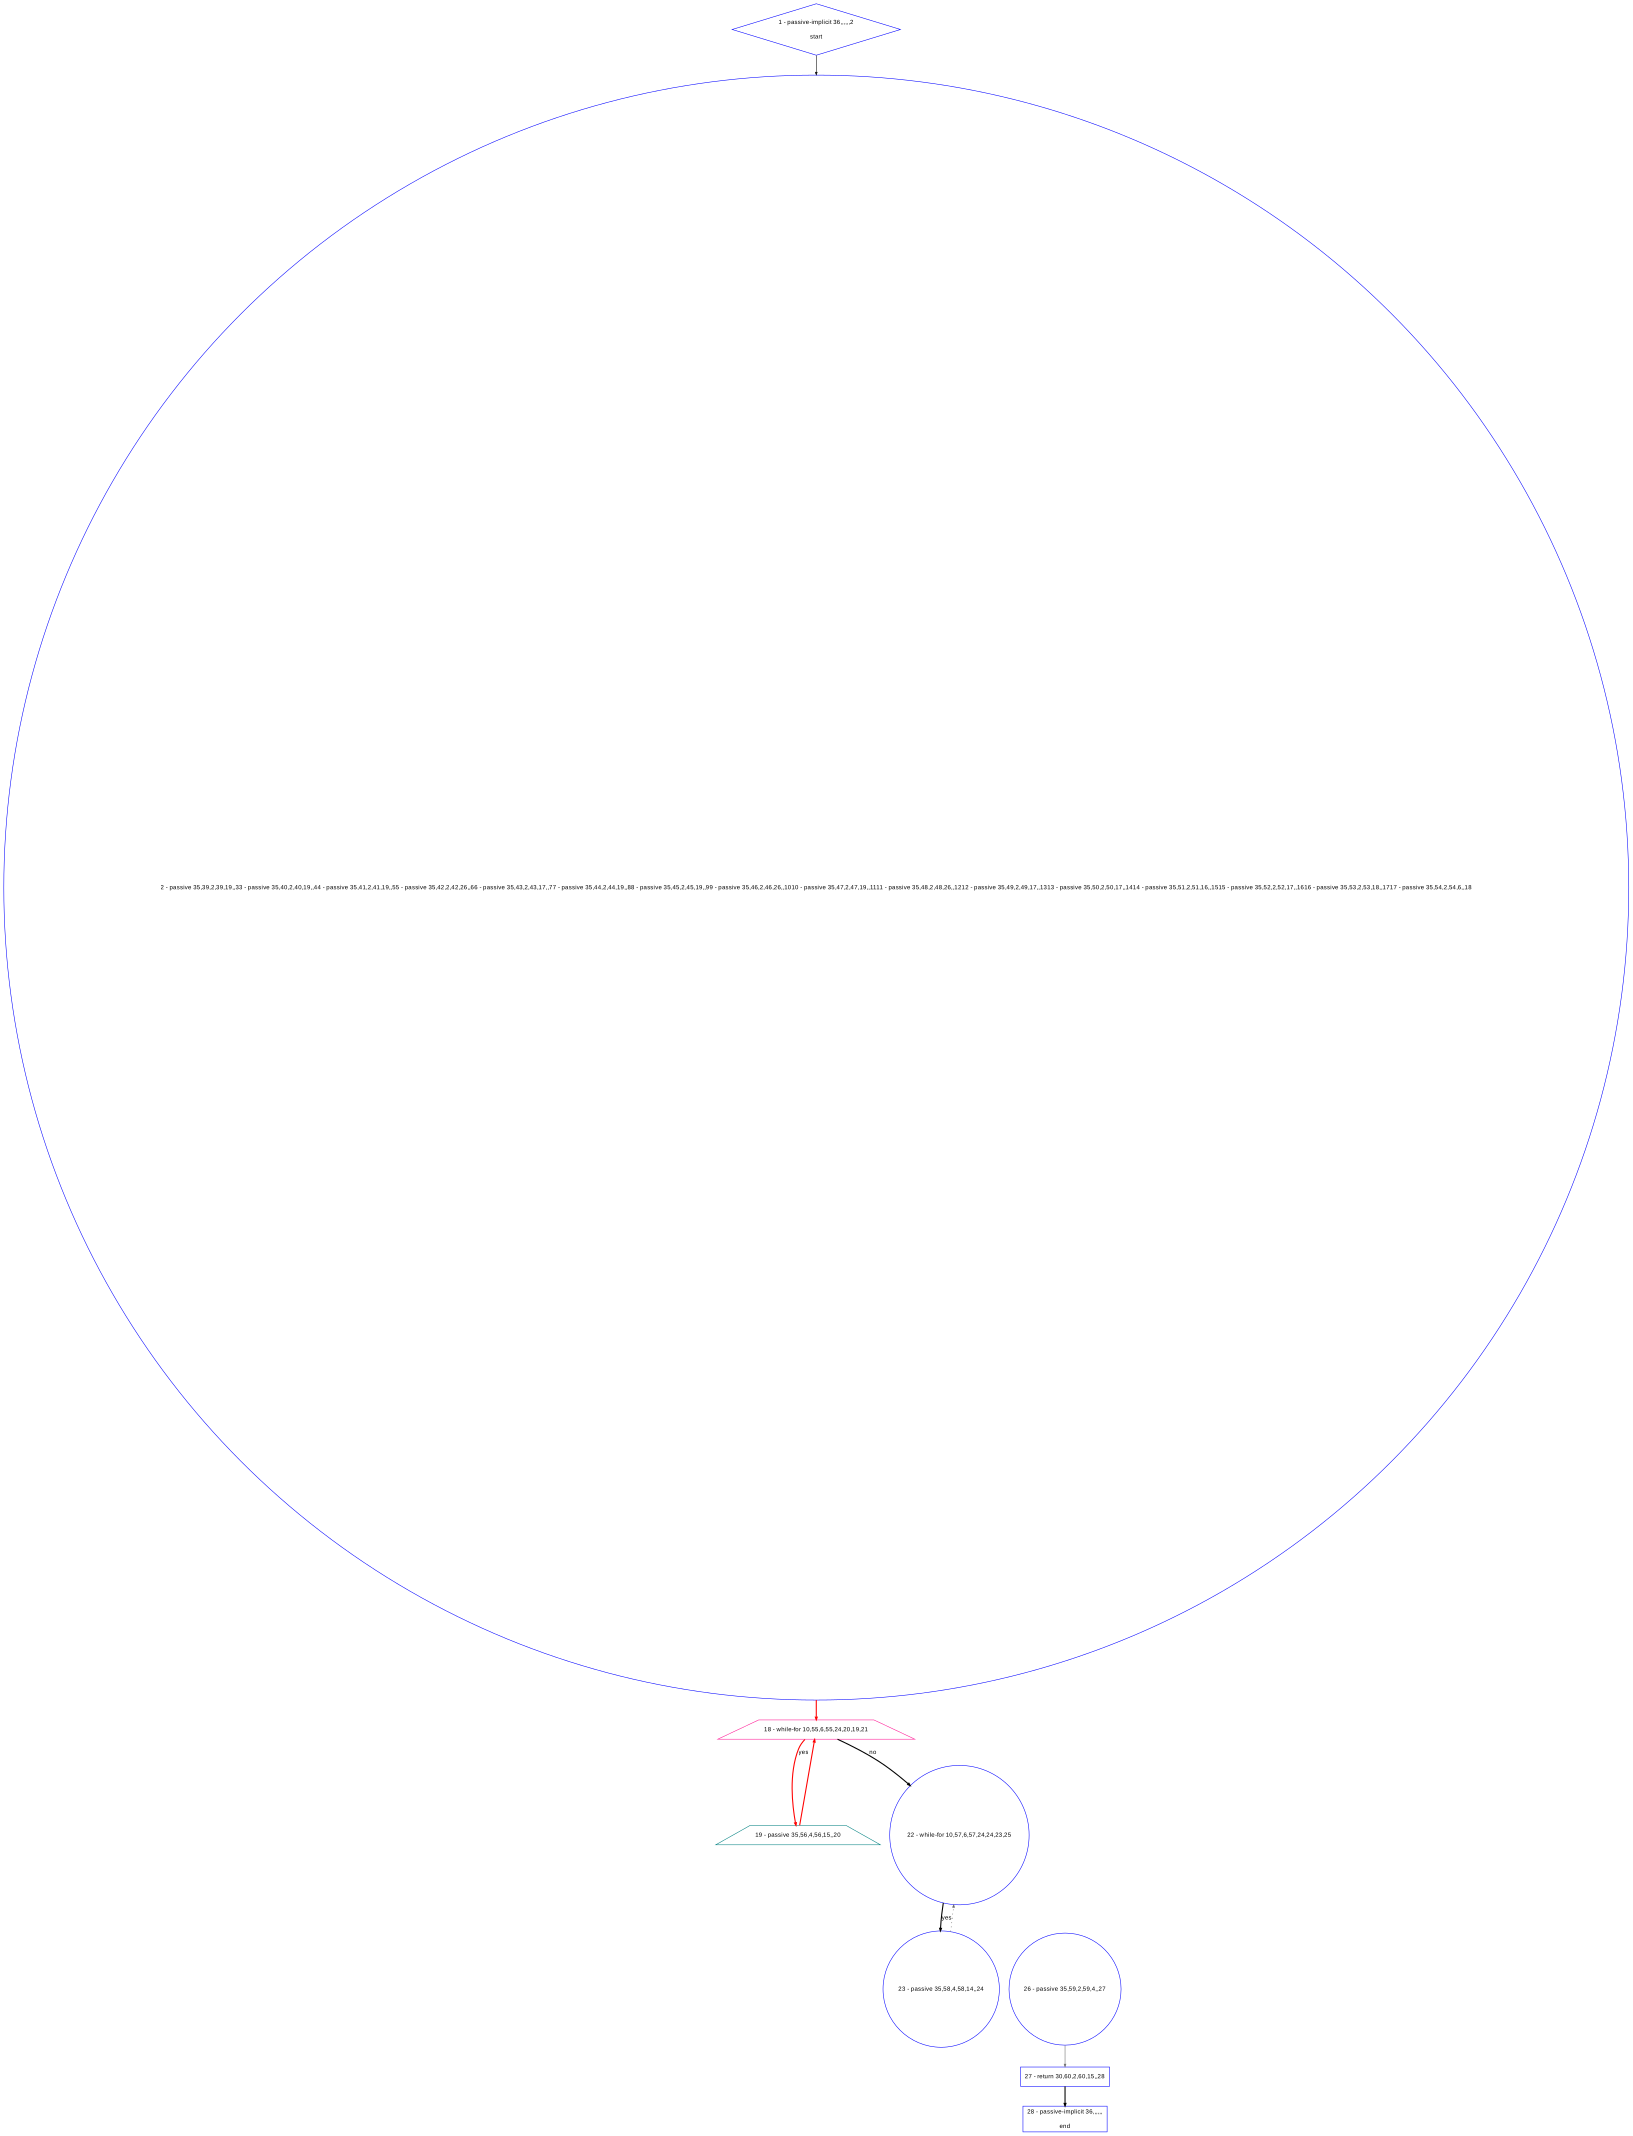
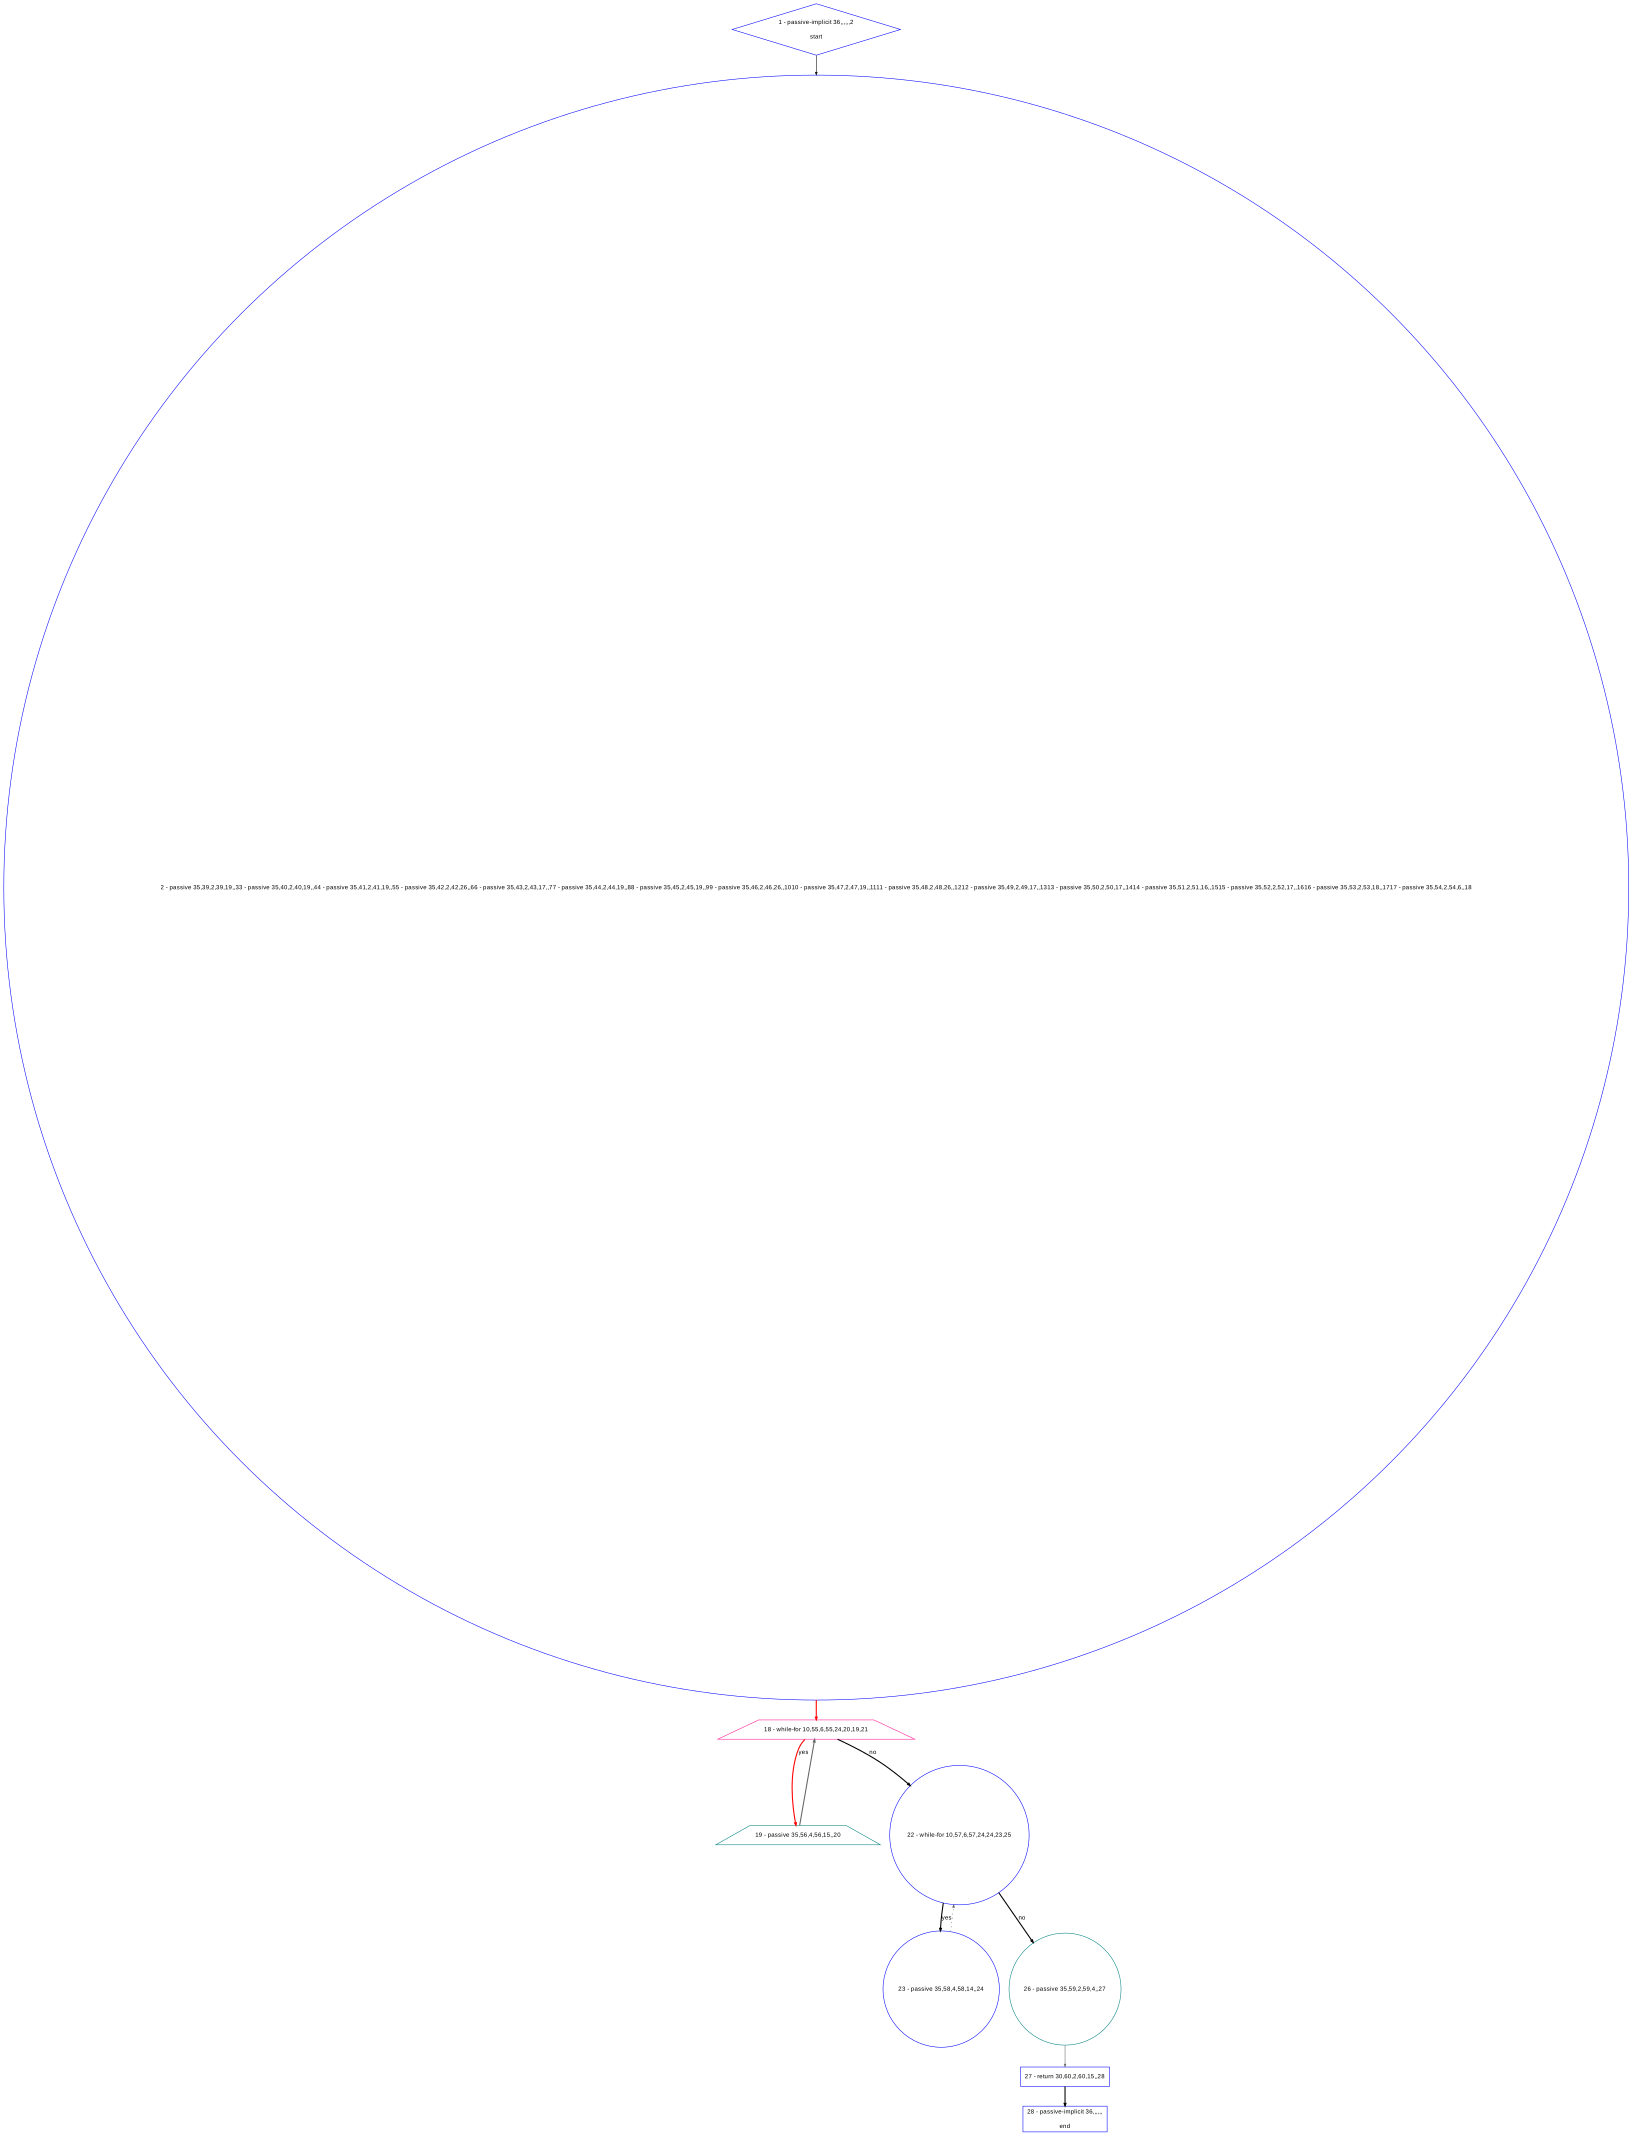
(807, 1784) -> (807, 1784)
none -> (1015, 1916)
(1065, 1989) -> (1065, 1989)
